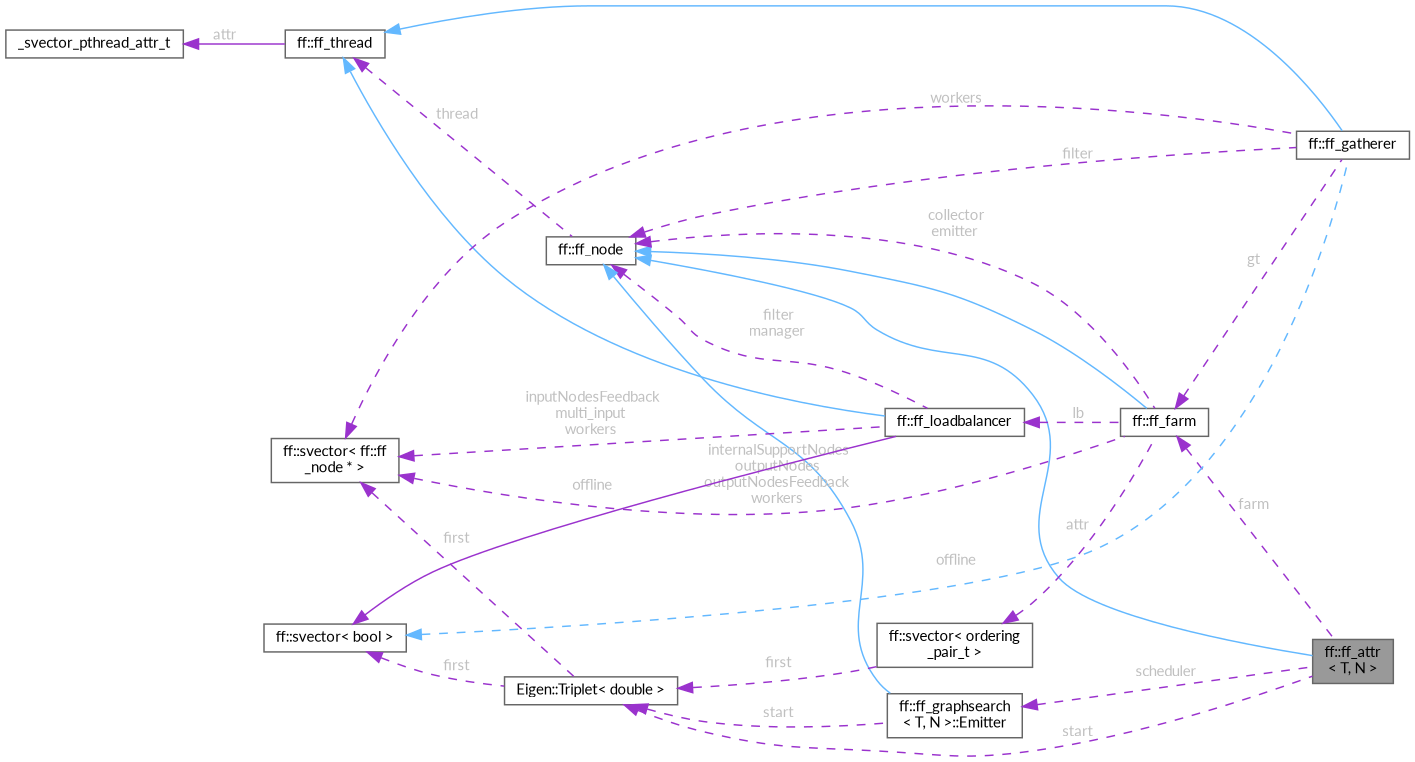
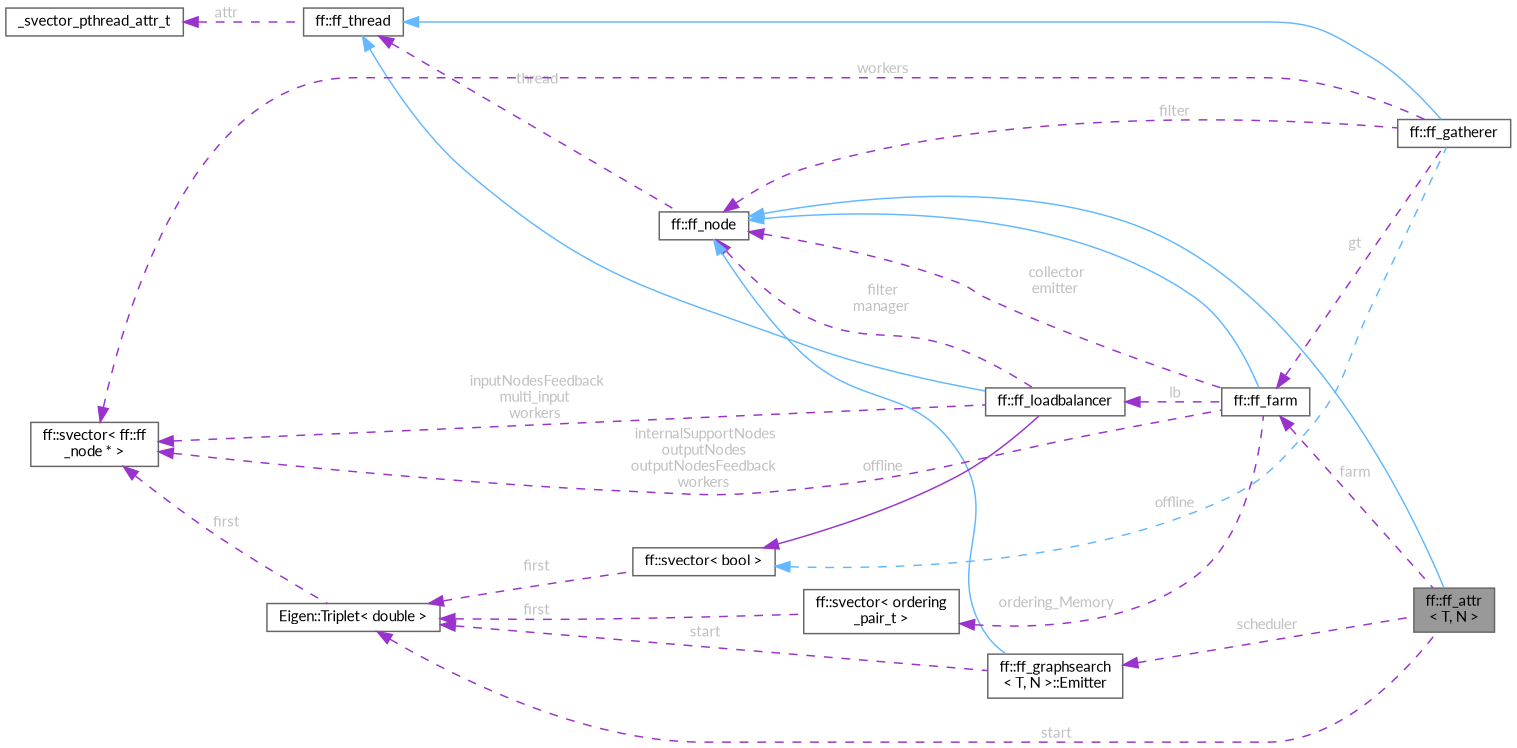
(242, 44) -> (251, 22)
(1077, 526) -> (1055, 604)
(442, 677) -> (538, 586)
